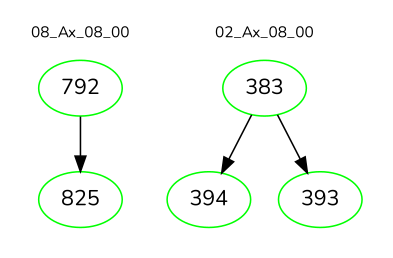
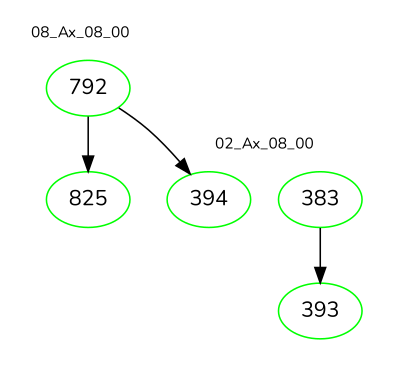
(240, 137) -> (165, 145)
